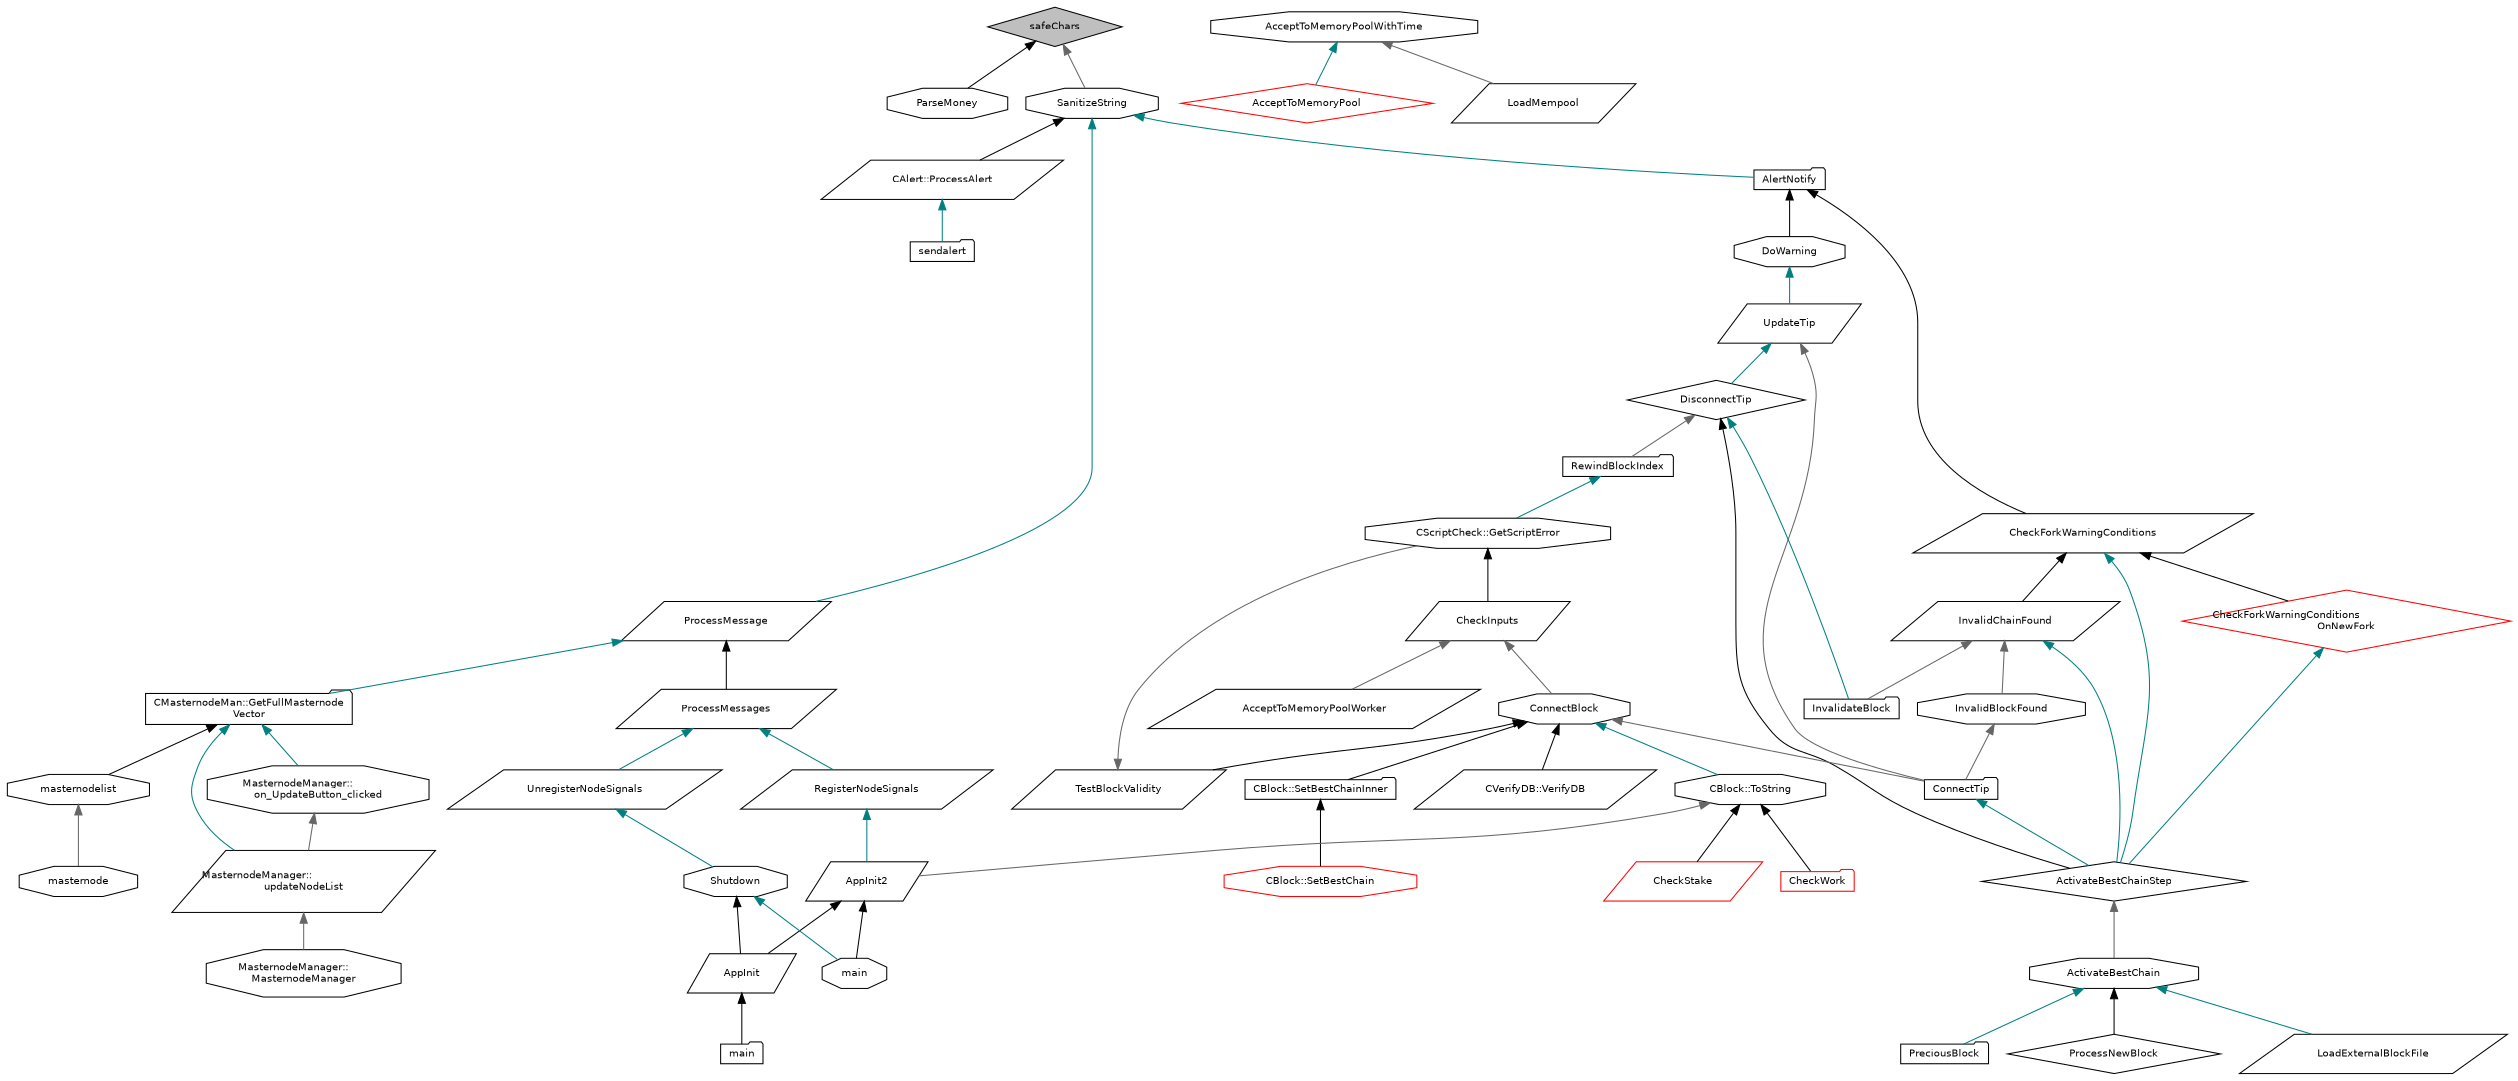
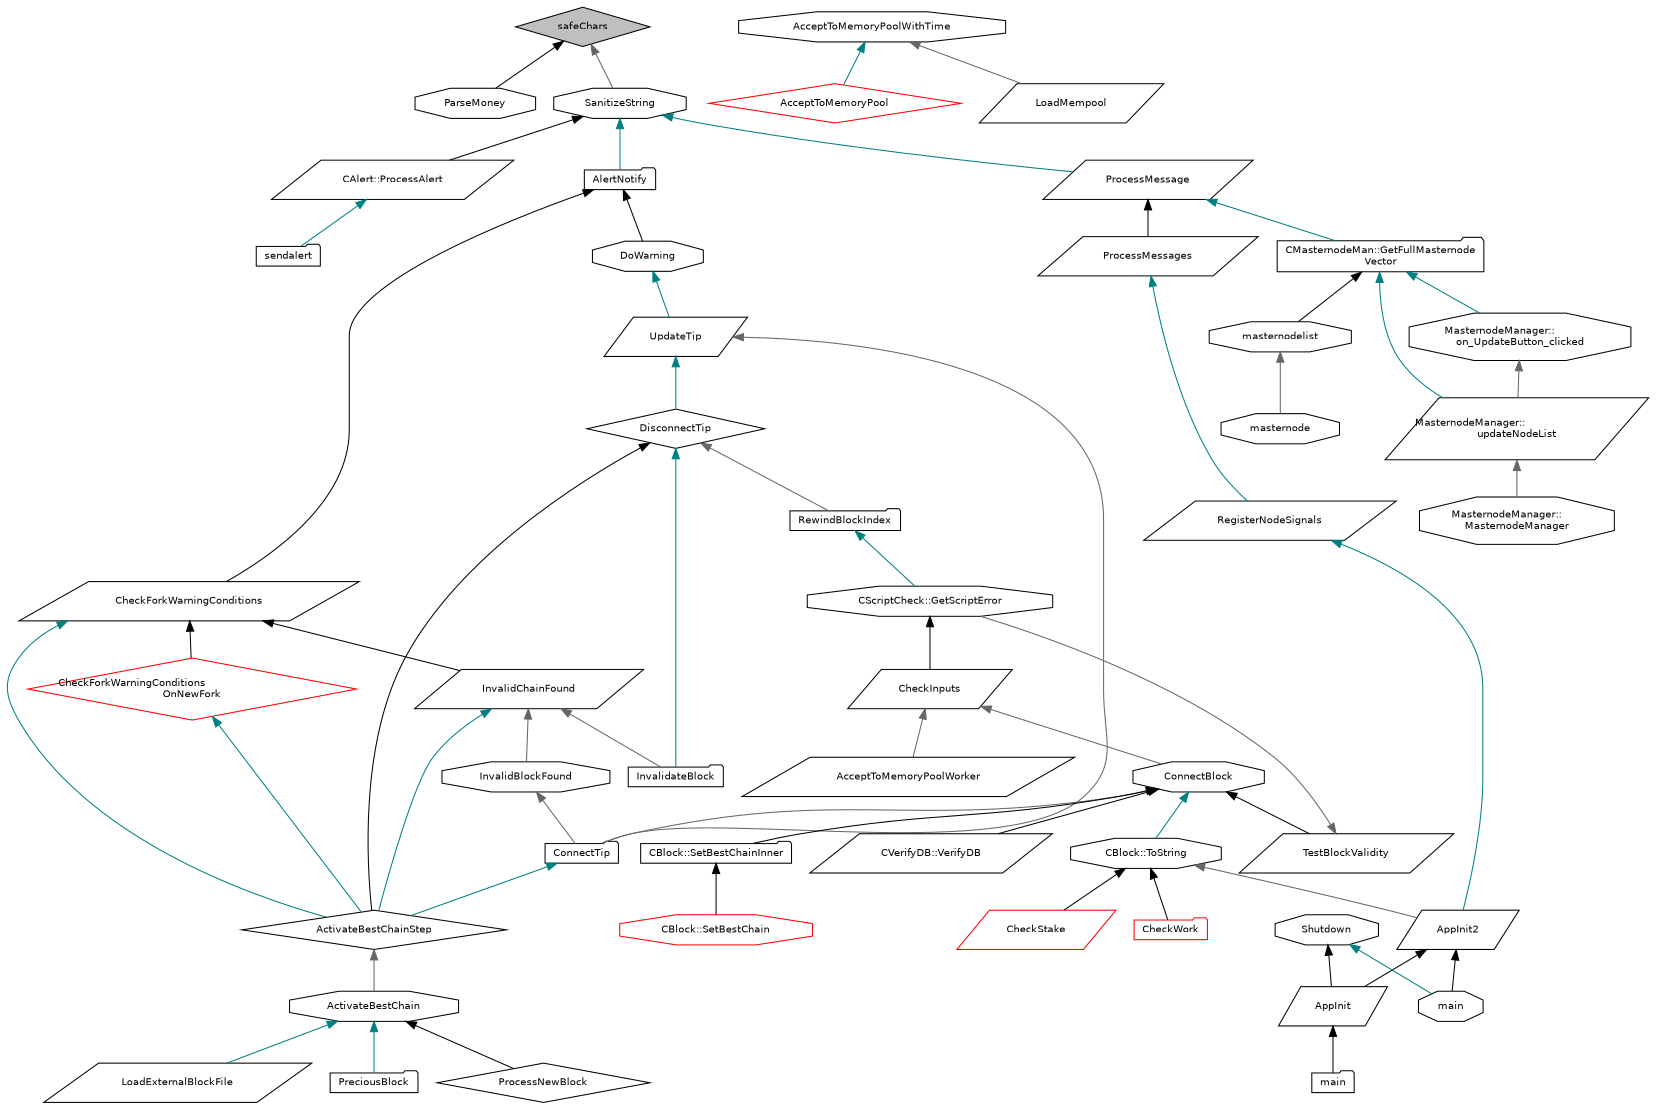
(585, 789) -> none
